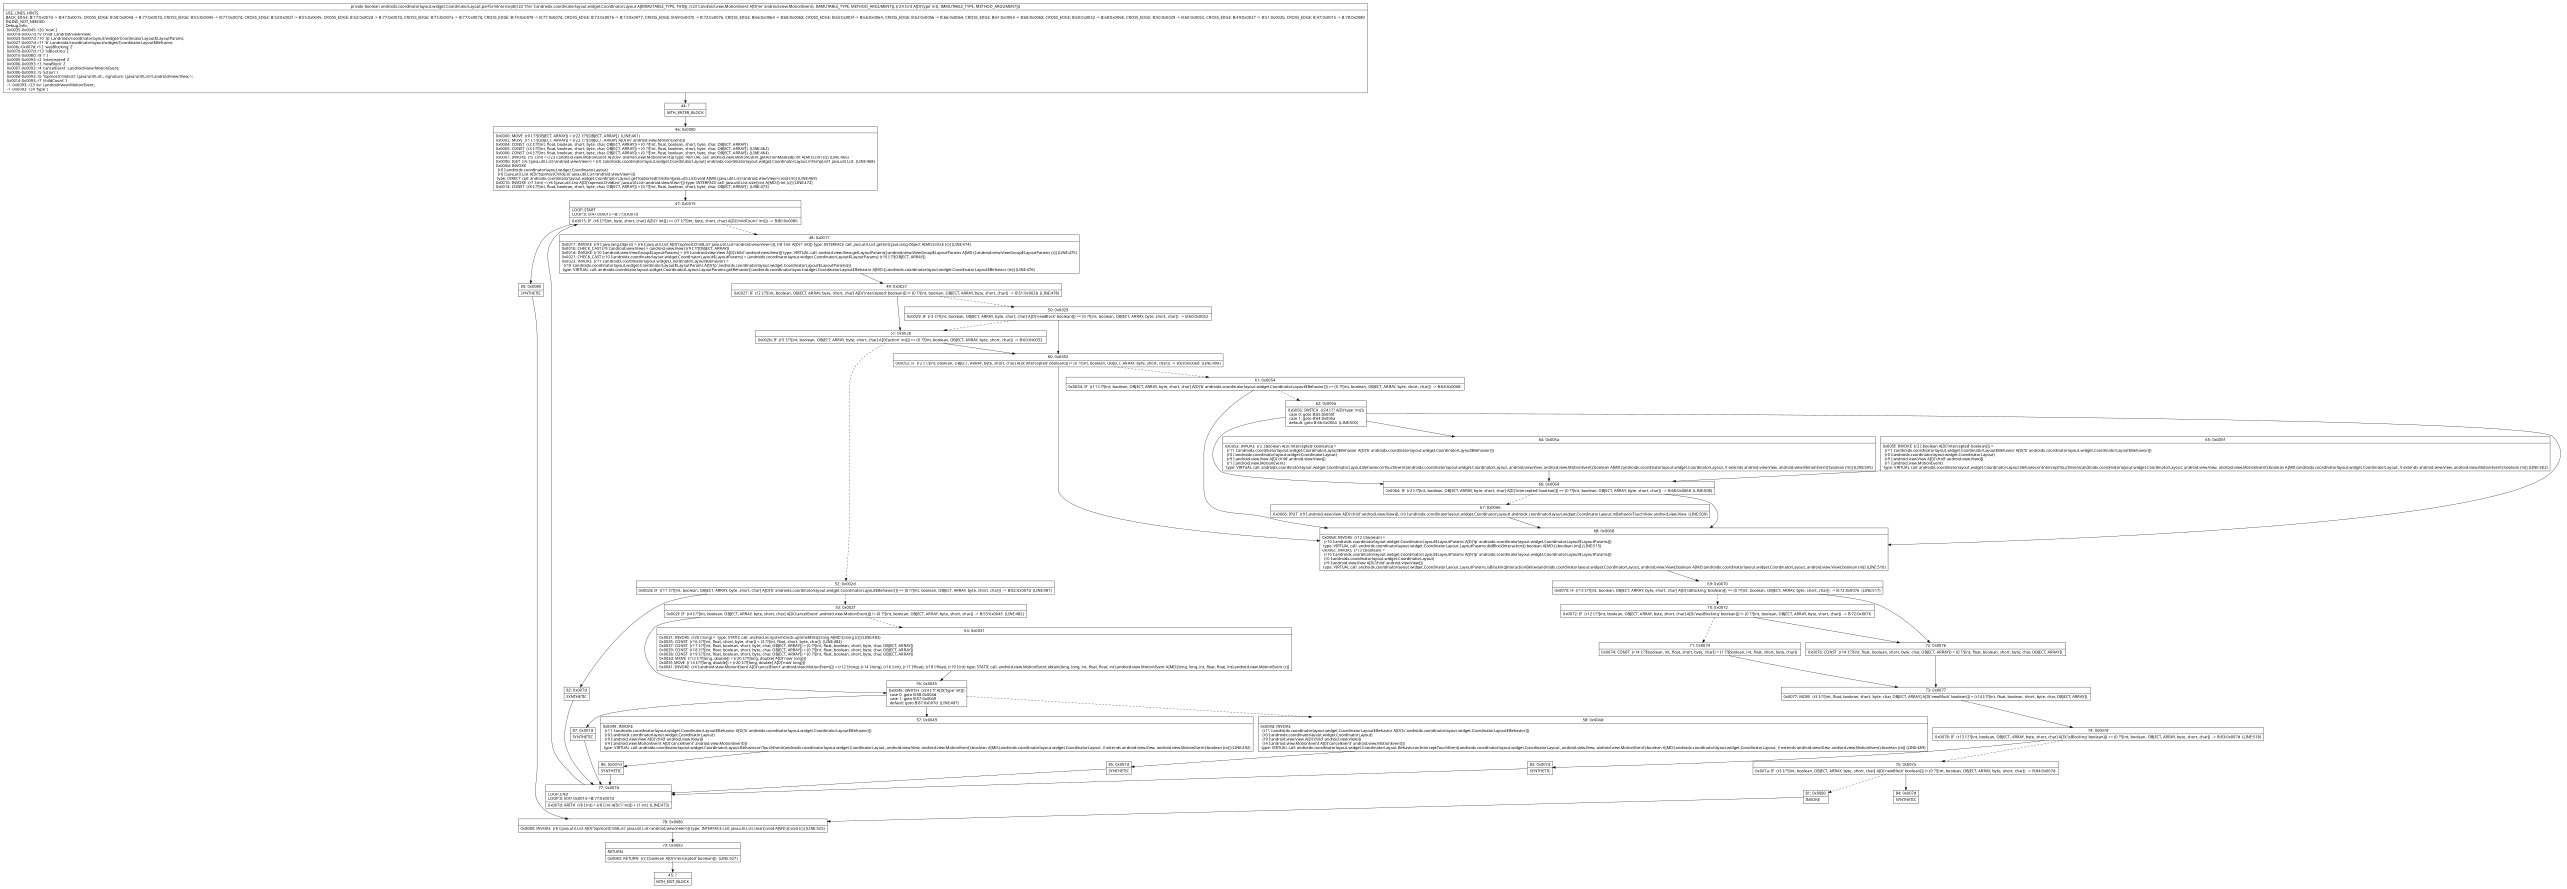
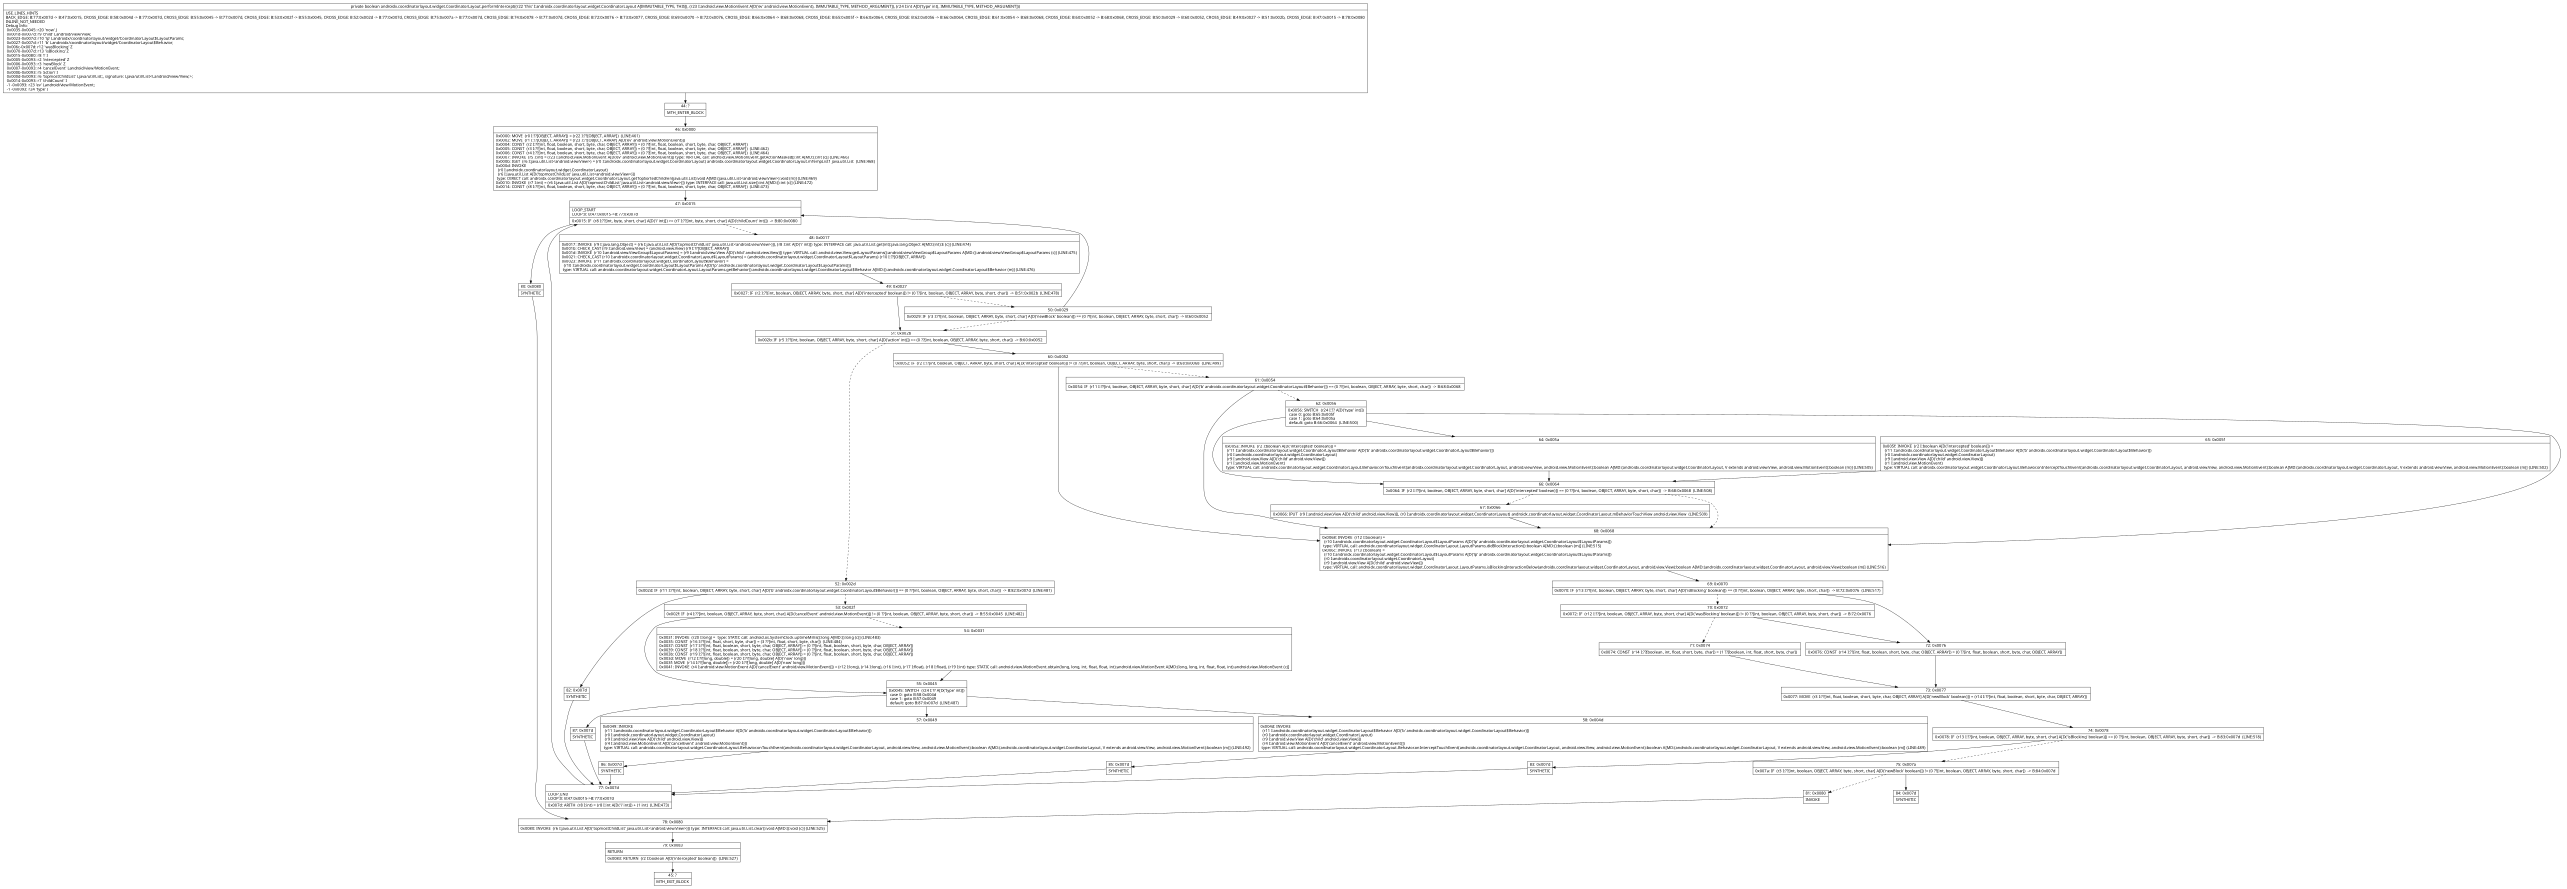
(1058, 335) -> (984, 223)
(1702, 500) -> (1702, 500)
(1138, 707) -> (1138, 707)
